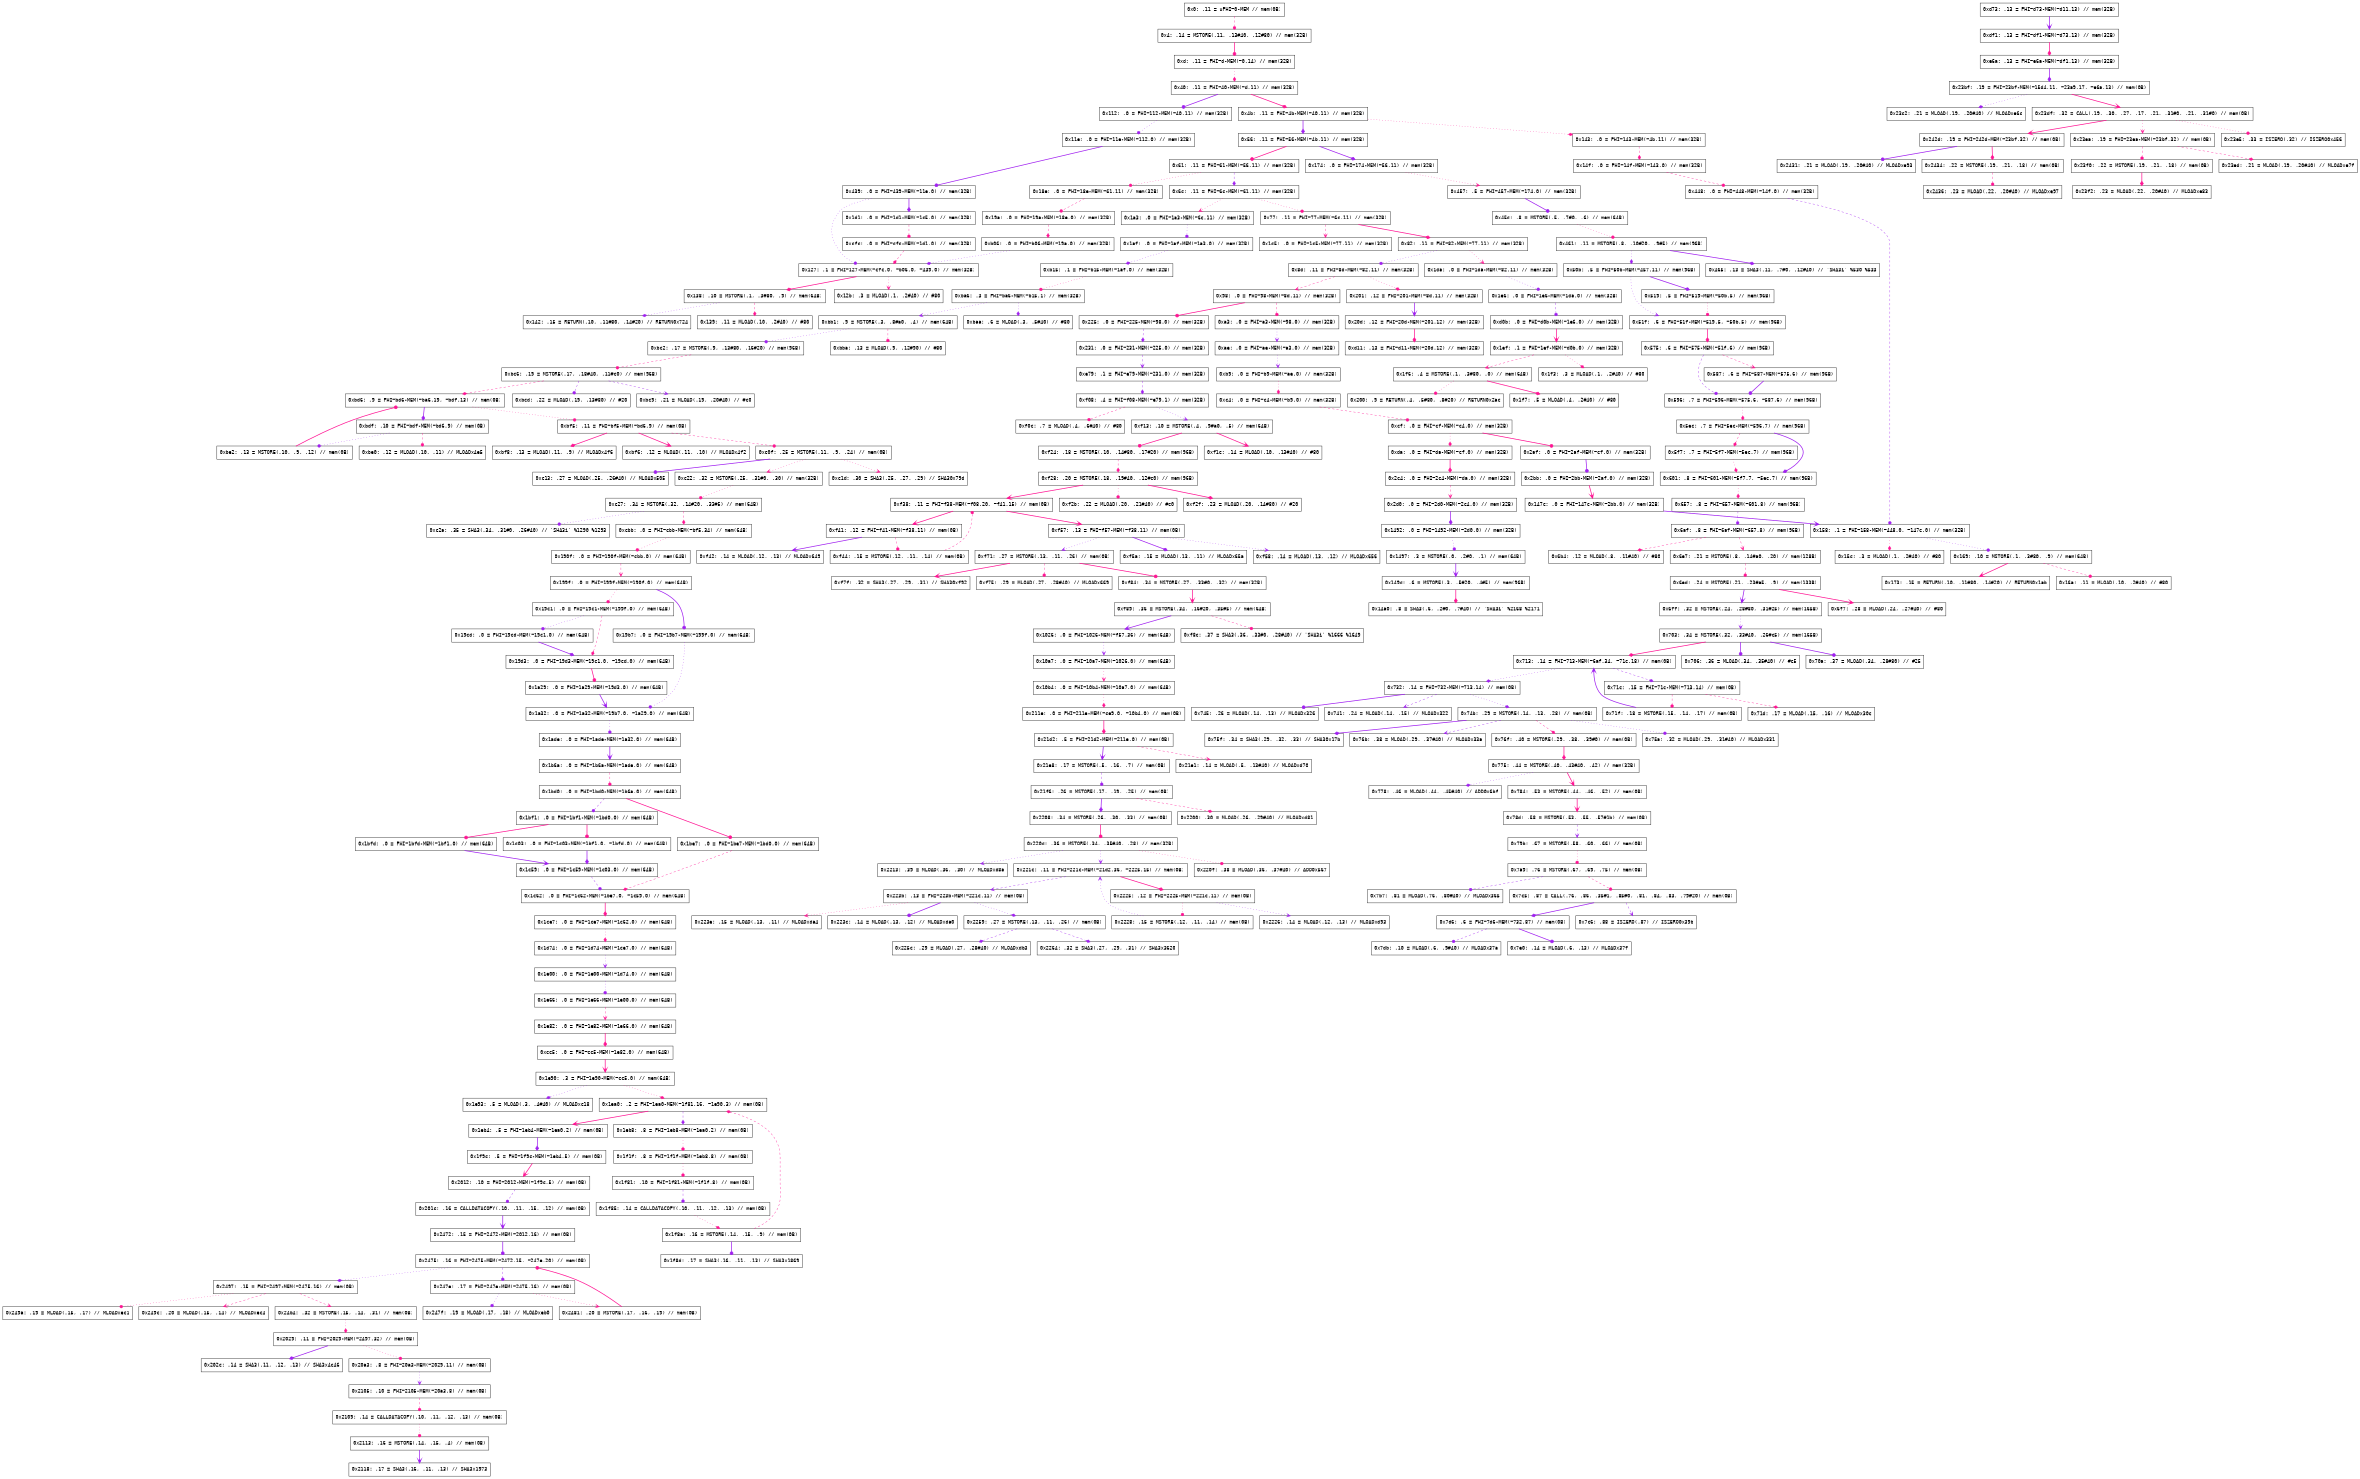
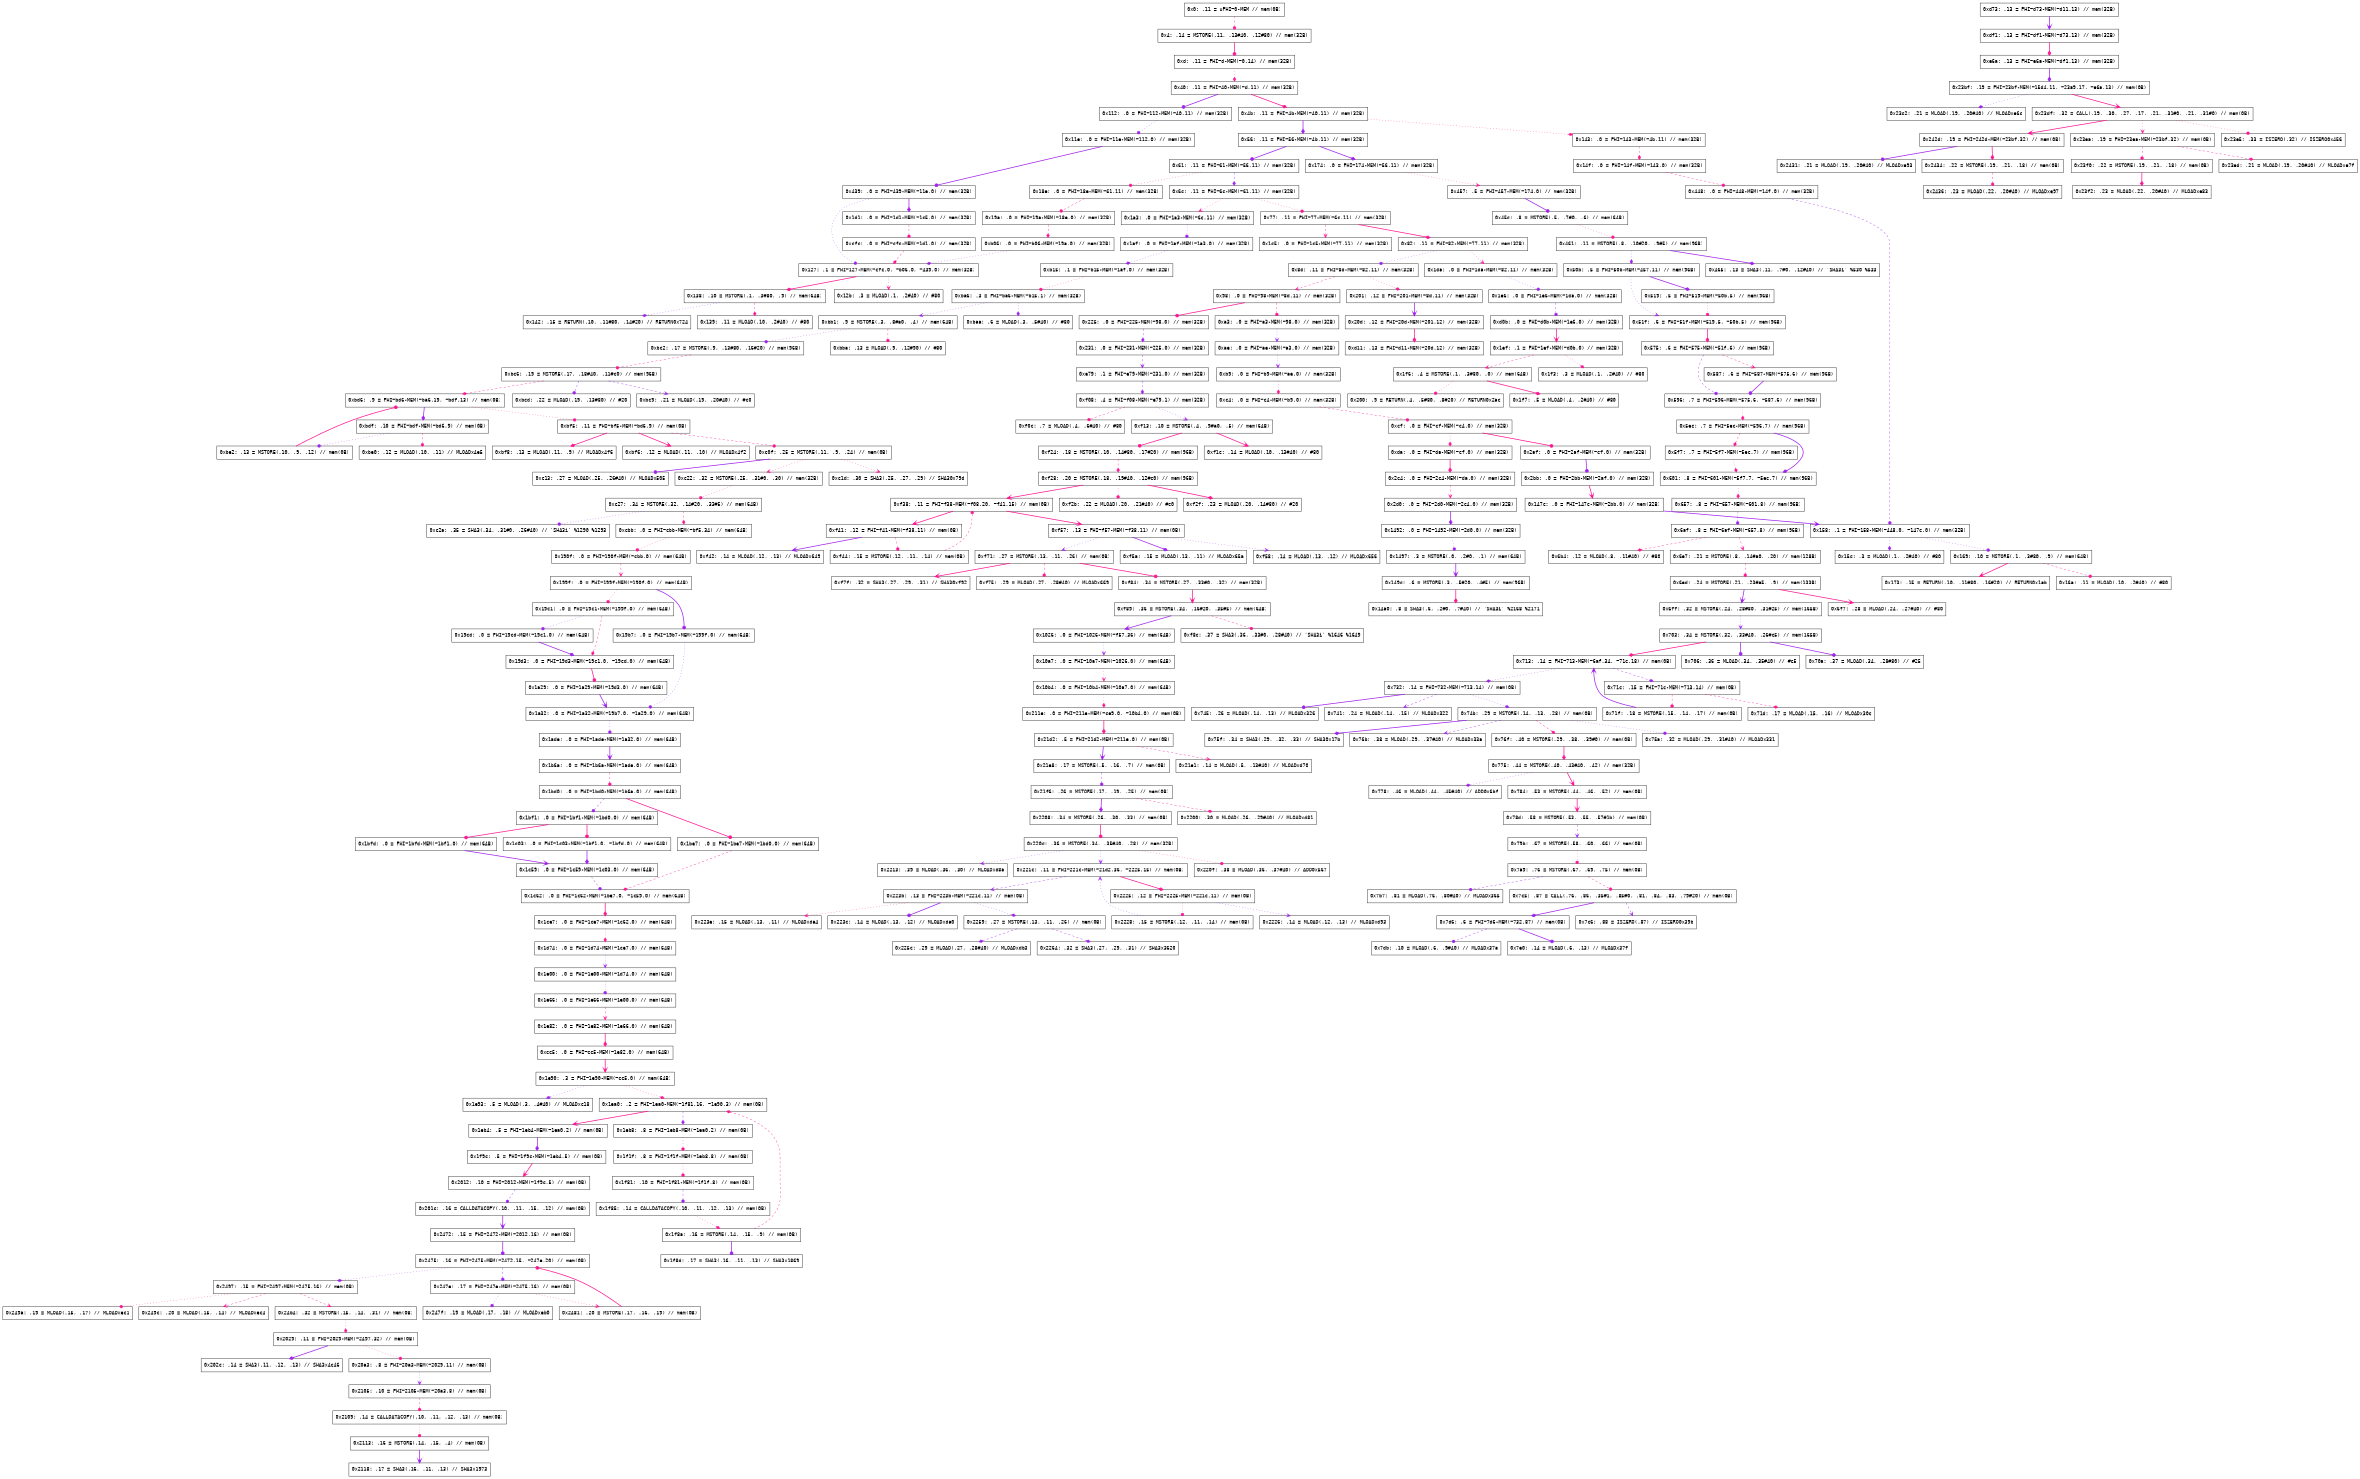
(1270, 152) -> (1270, 152)
(1890, 542) -> (1890, 542)
(1966, 583) -> (1966, 583)
(1272, 636) -> (1272, 636)
